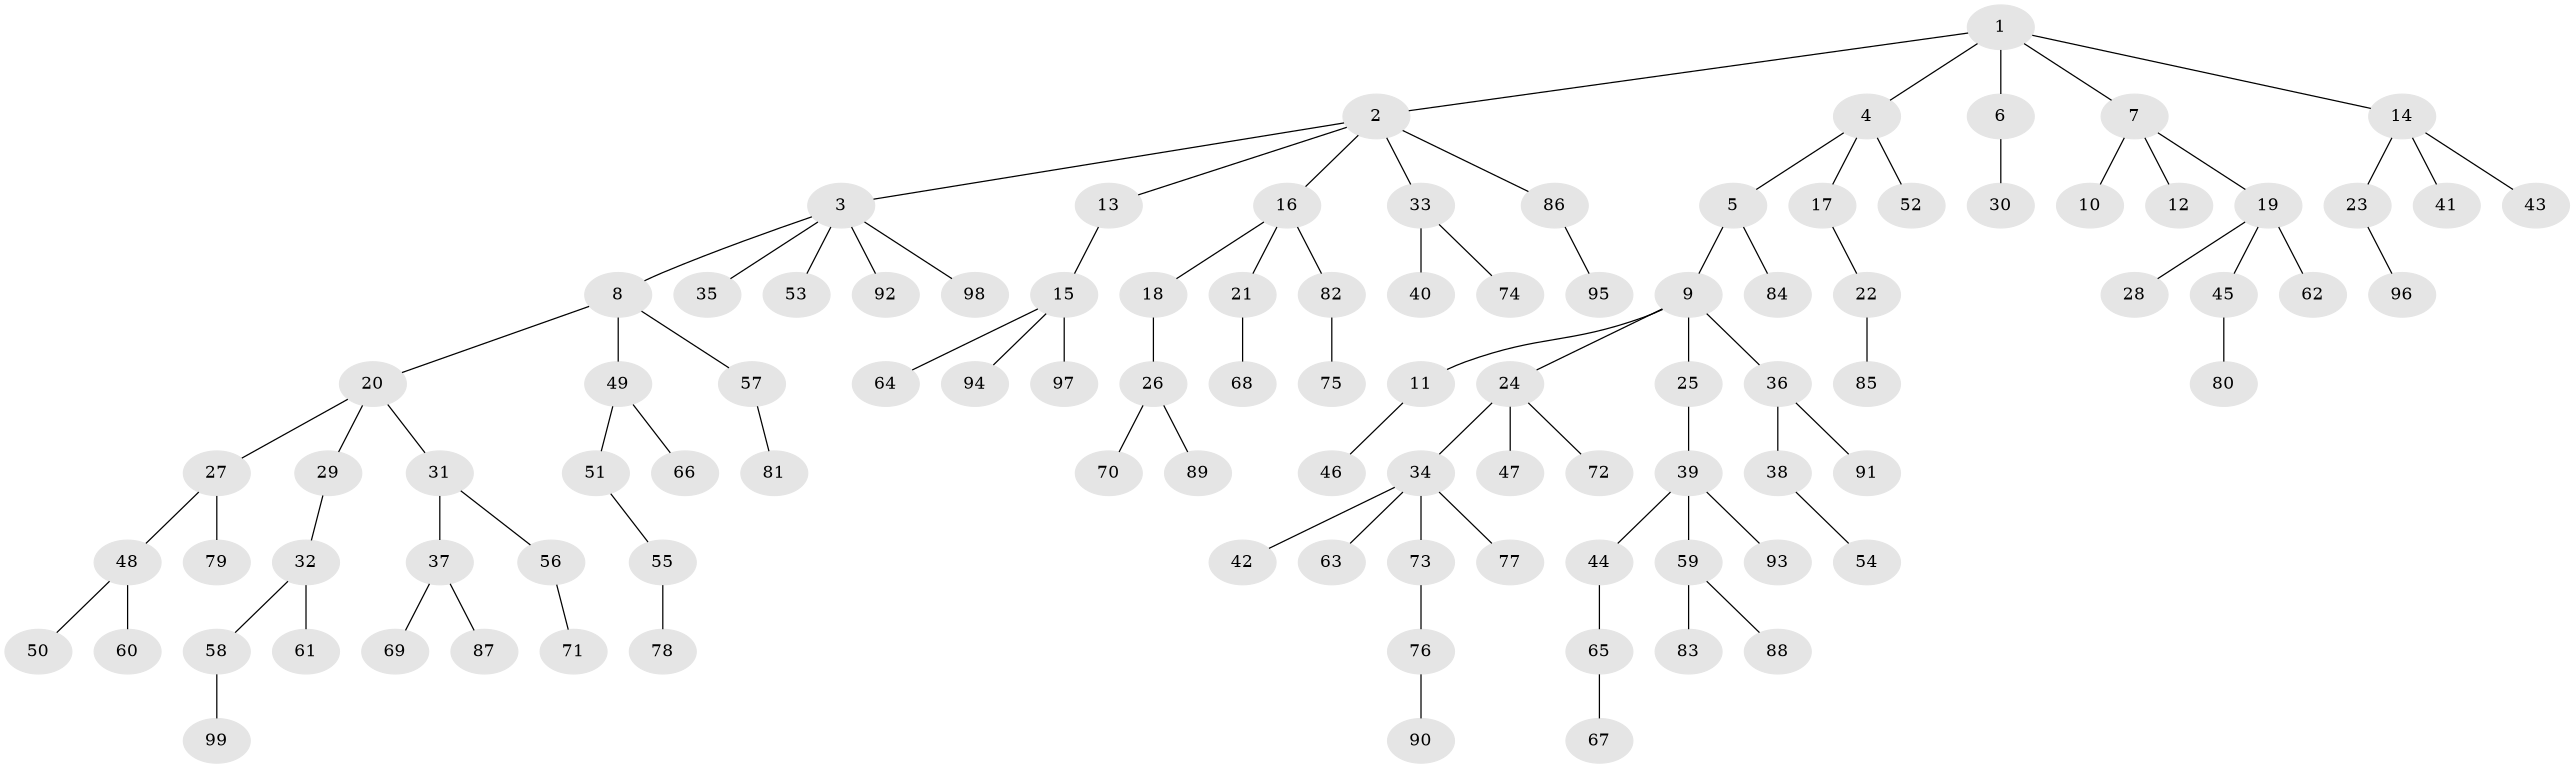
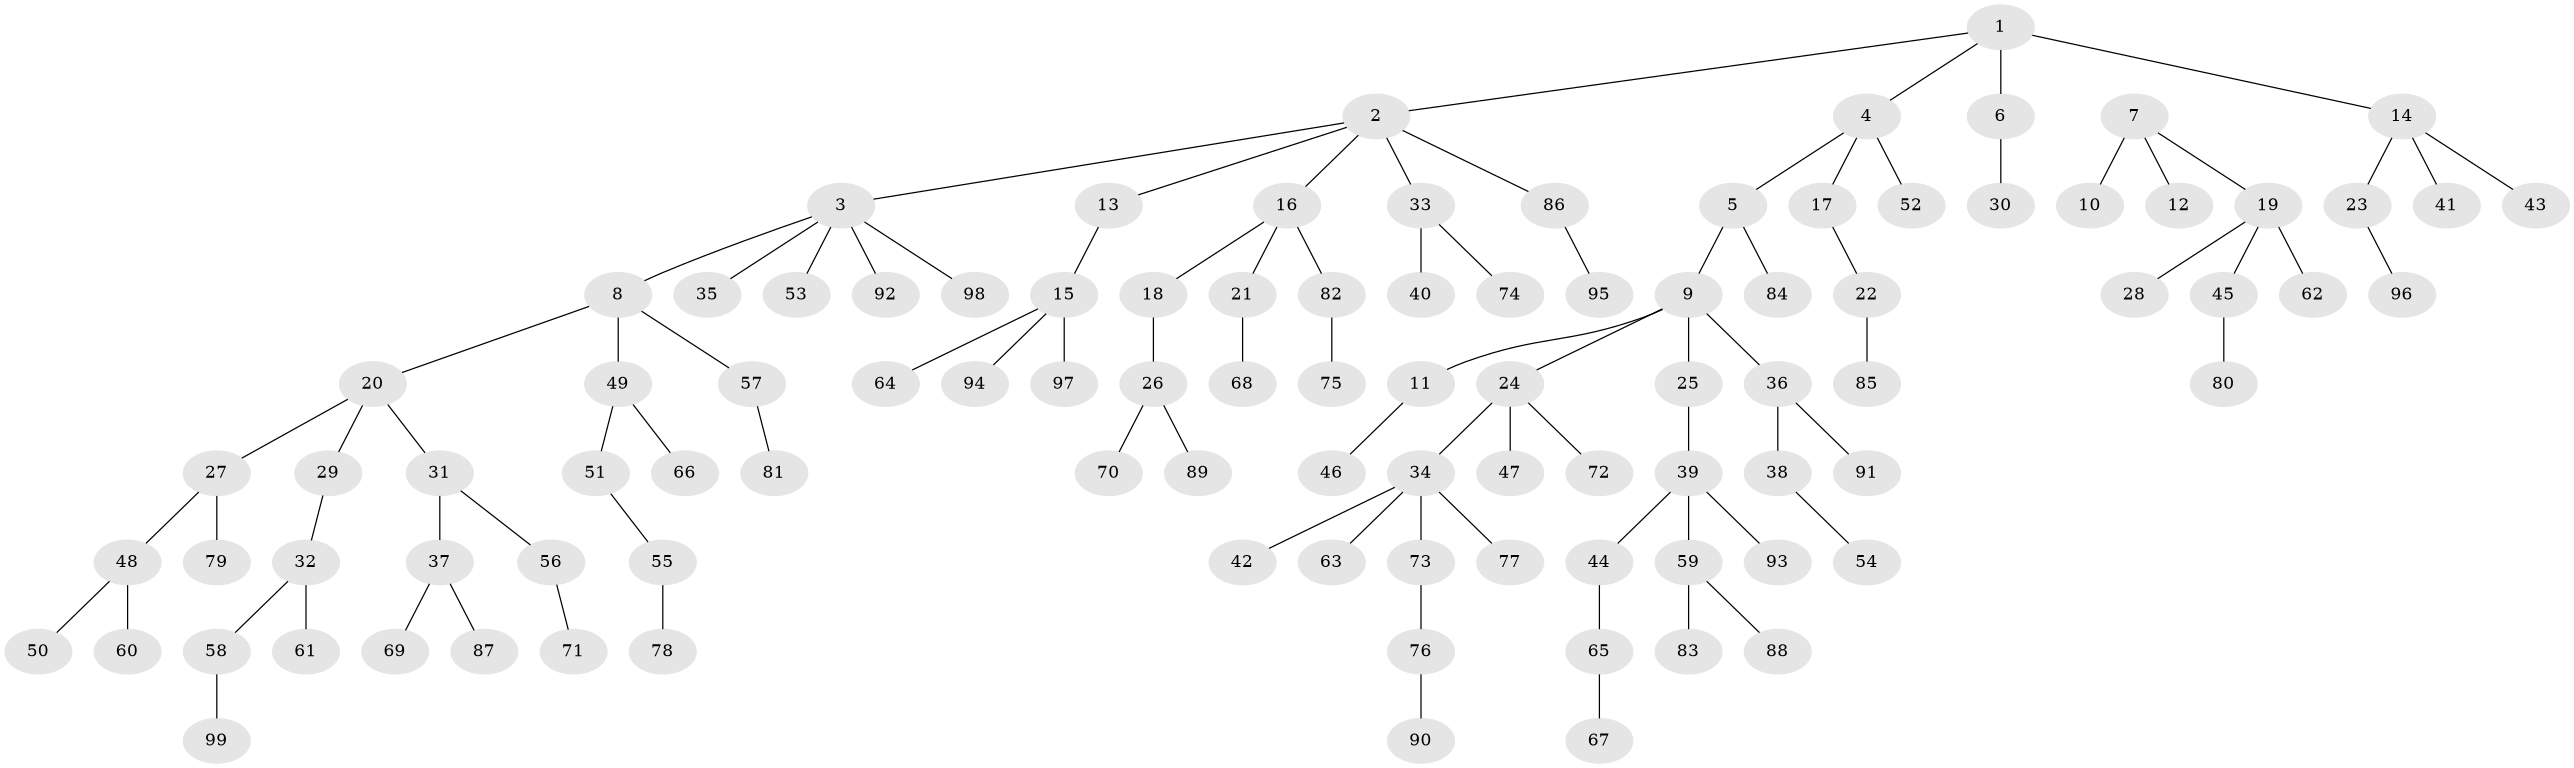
(2068, 72) -> none
